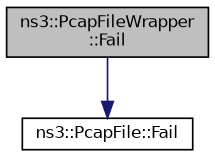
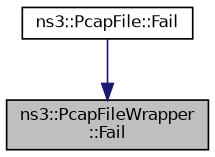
(108, 79) -> (108, 61)
